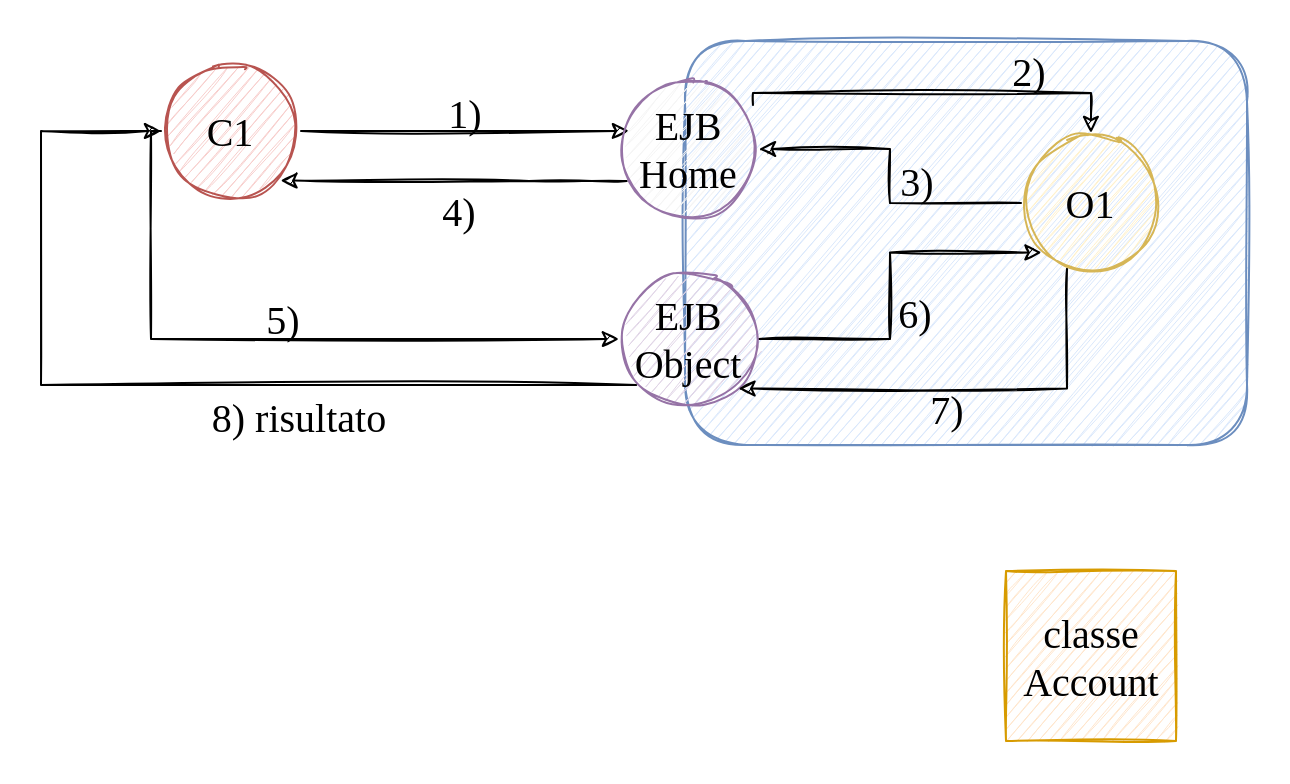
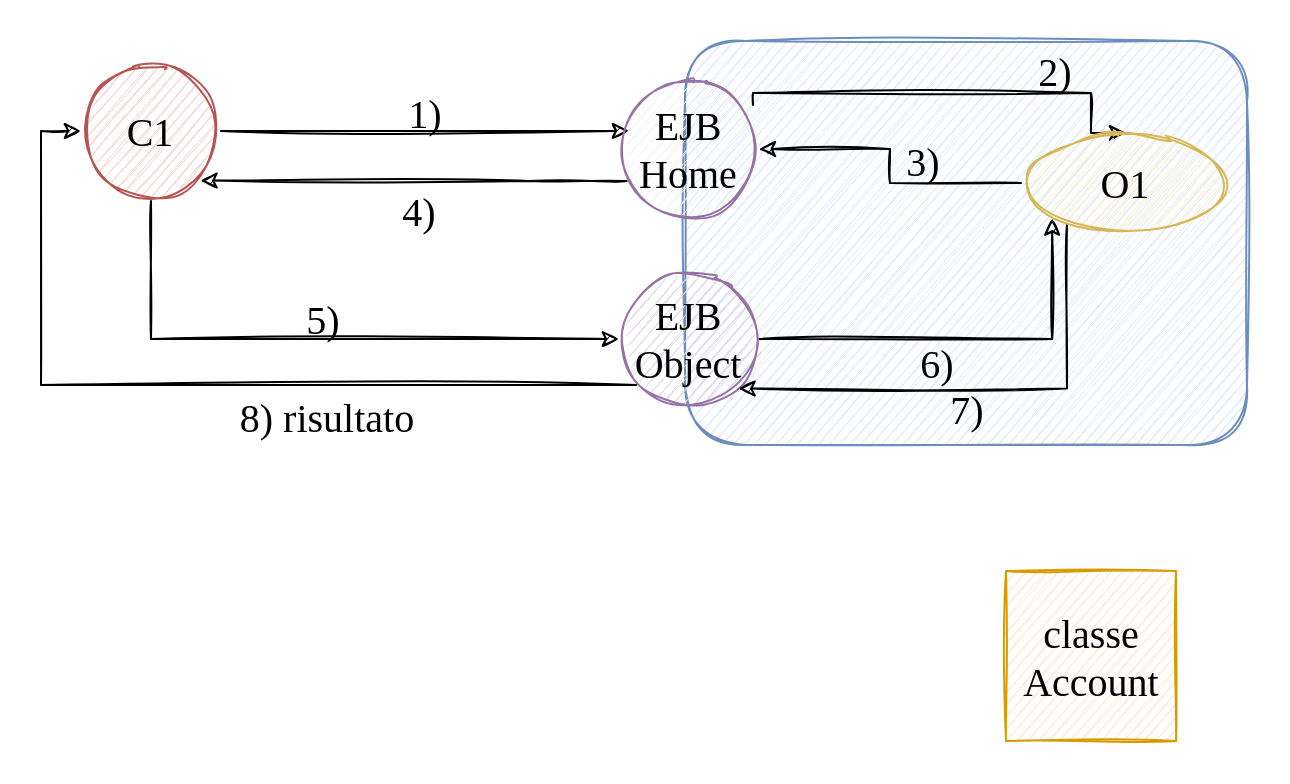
(231, 131) -> (151, 131)
(1091, 203) -> (1126, 183)
